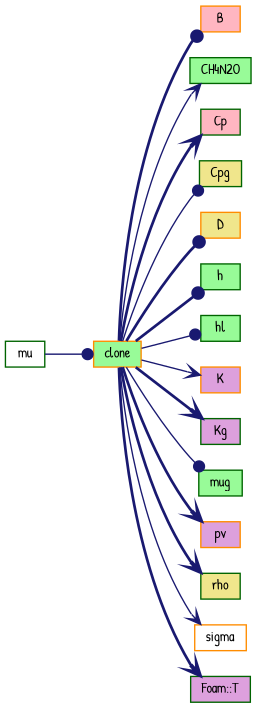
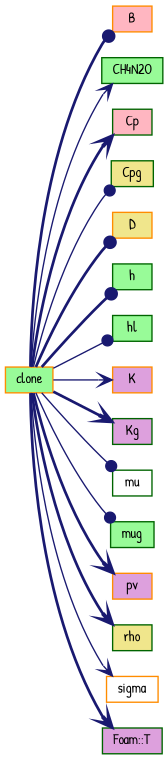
(63, 354) -> (74, 428)
